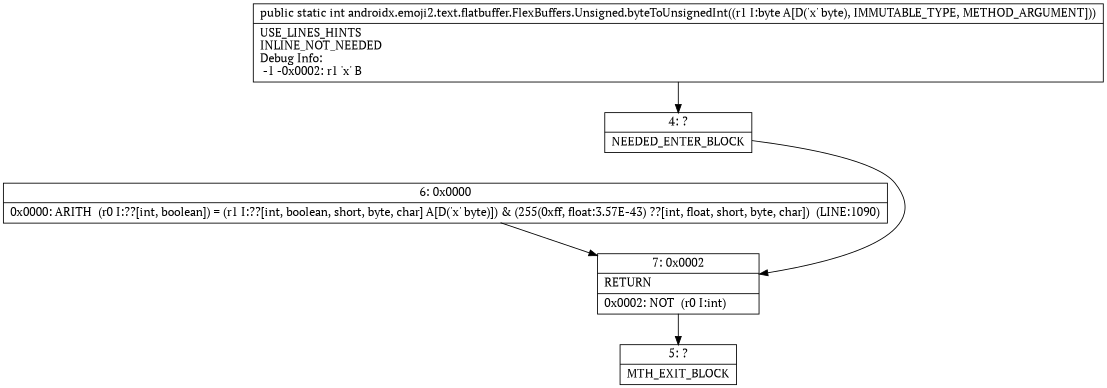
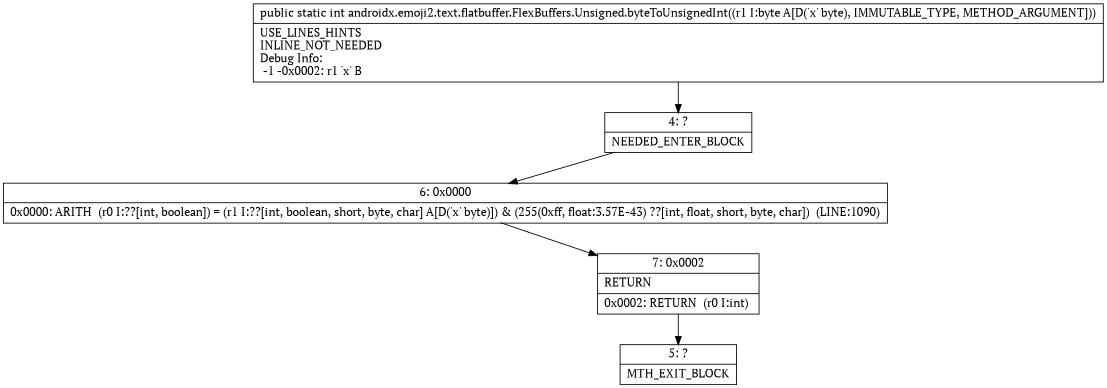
(903, 199) -> (566, 167)
(667, 303) -> (678, 303)
